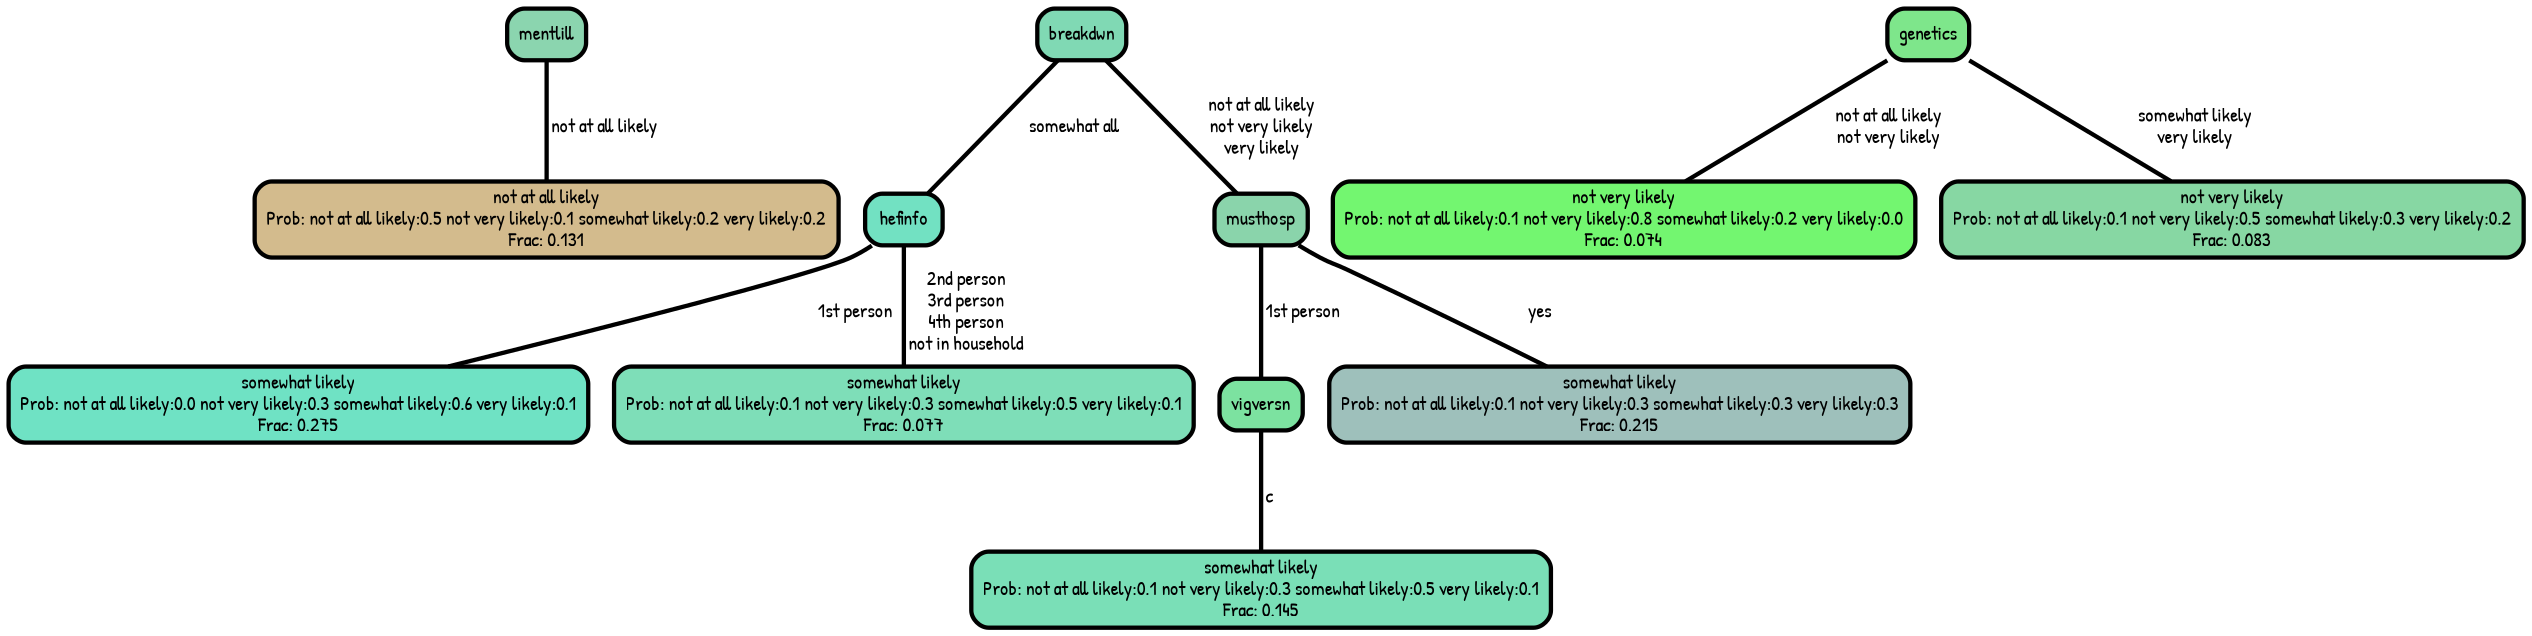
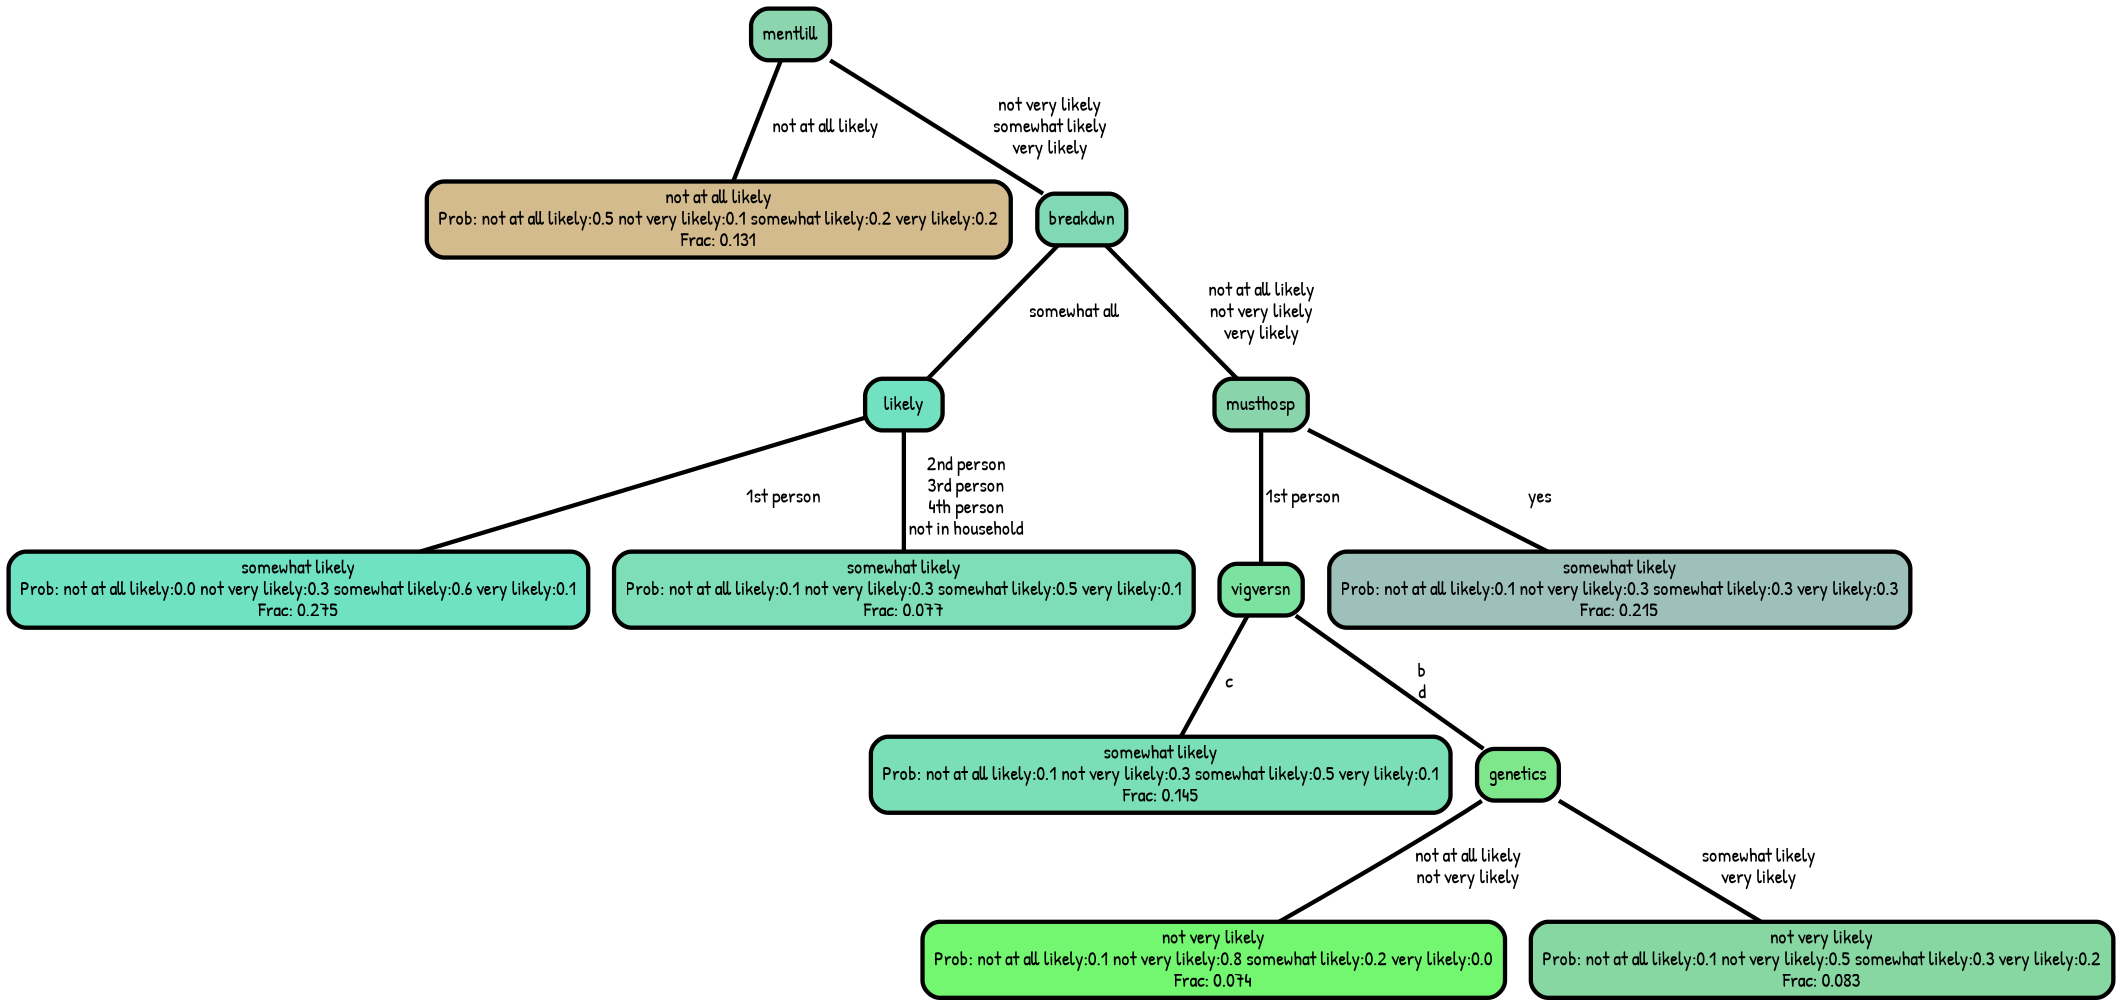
none -> (937, 127)
(904, 220) -> (904, 405)
none -> (1390, 682)
